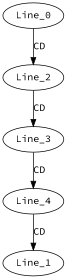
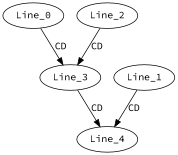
(33, 43) -> (50, 44)
(33, 229) -> (128, 105)
